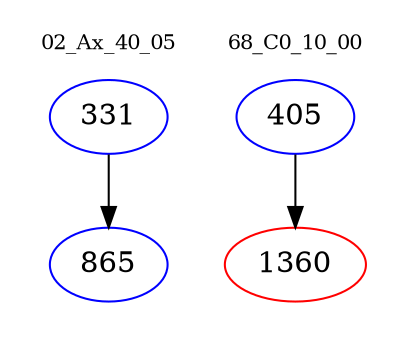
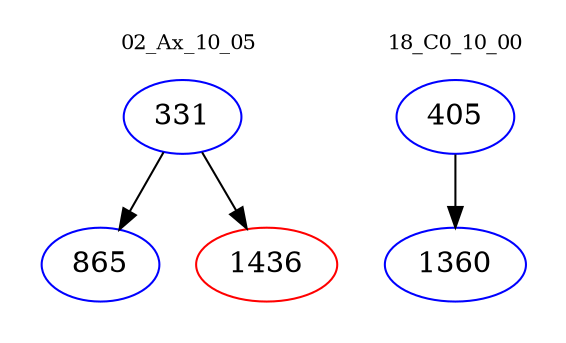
(109, 44) -> (189, 44)
(295, 44) -> (455, 44)
none -> (267, 265)
(295, 265) -> (455, 265)
